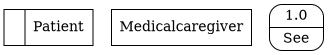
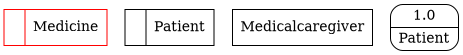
none -> (56, 28)
(296, 38) -> (424, 38)
